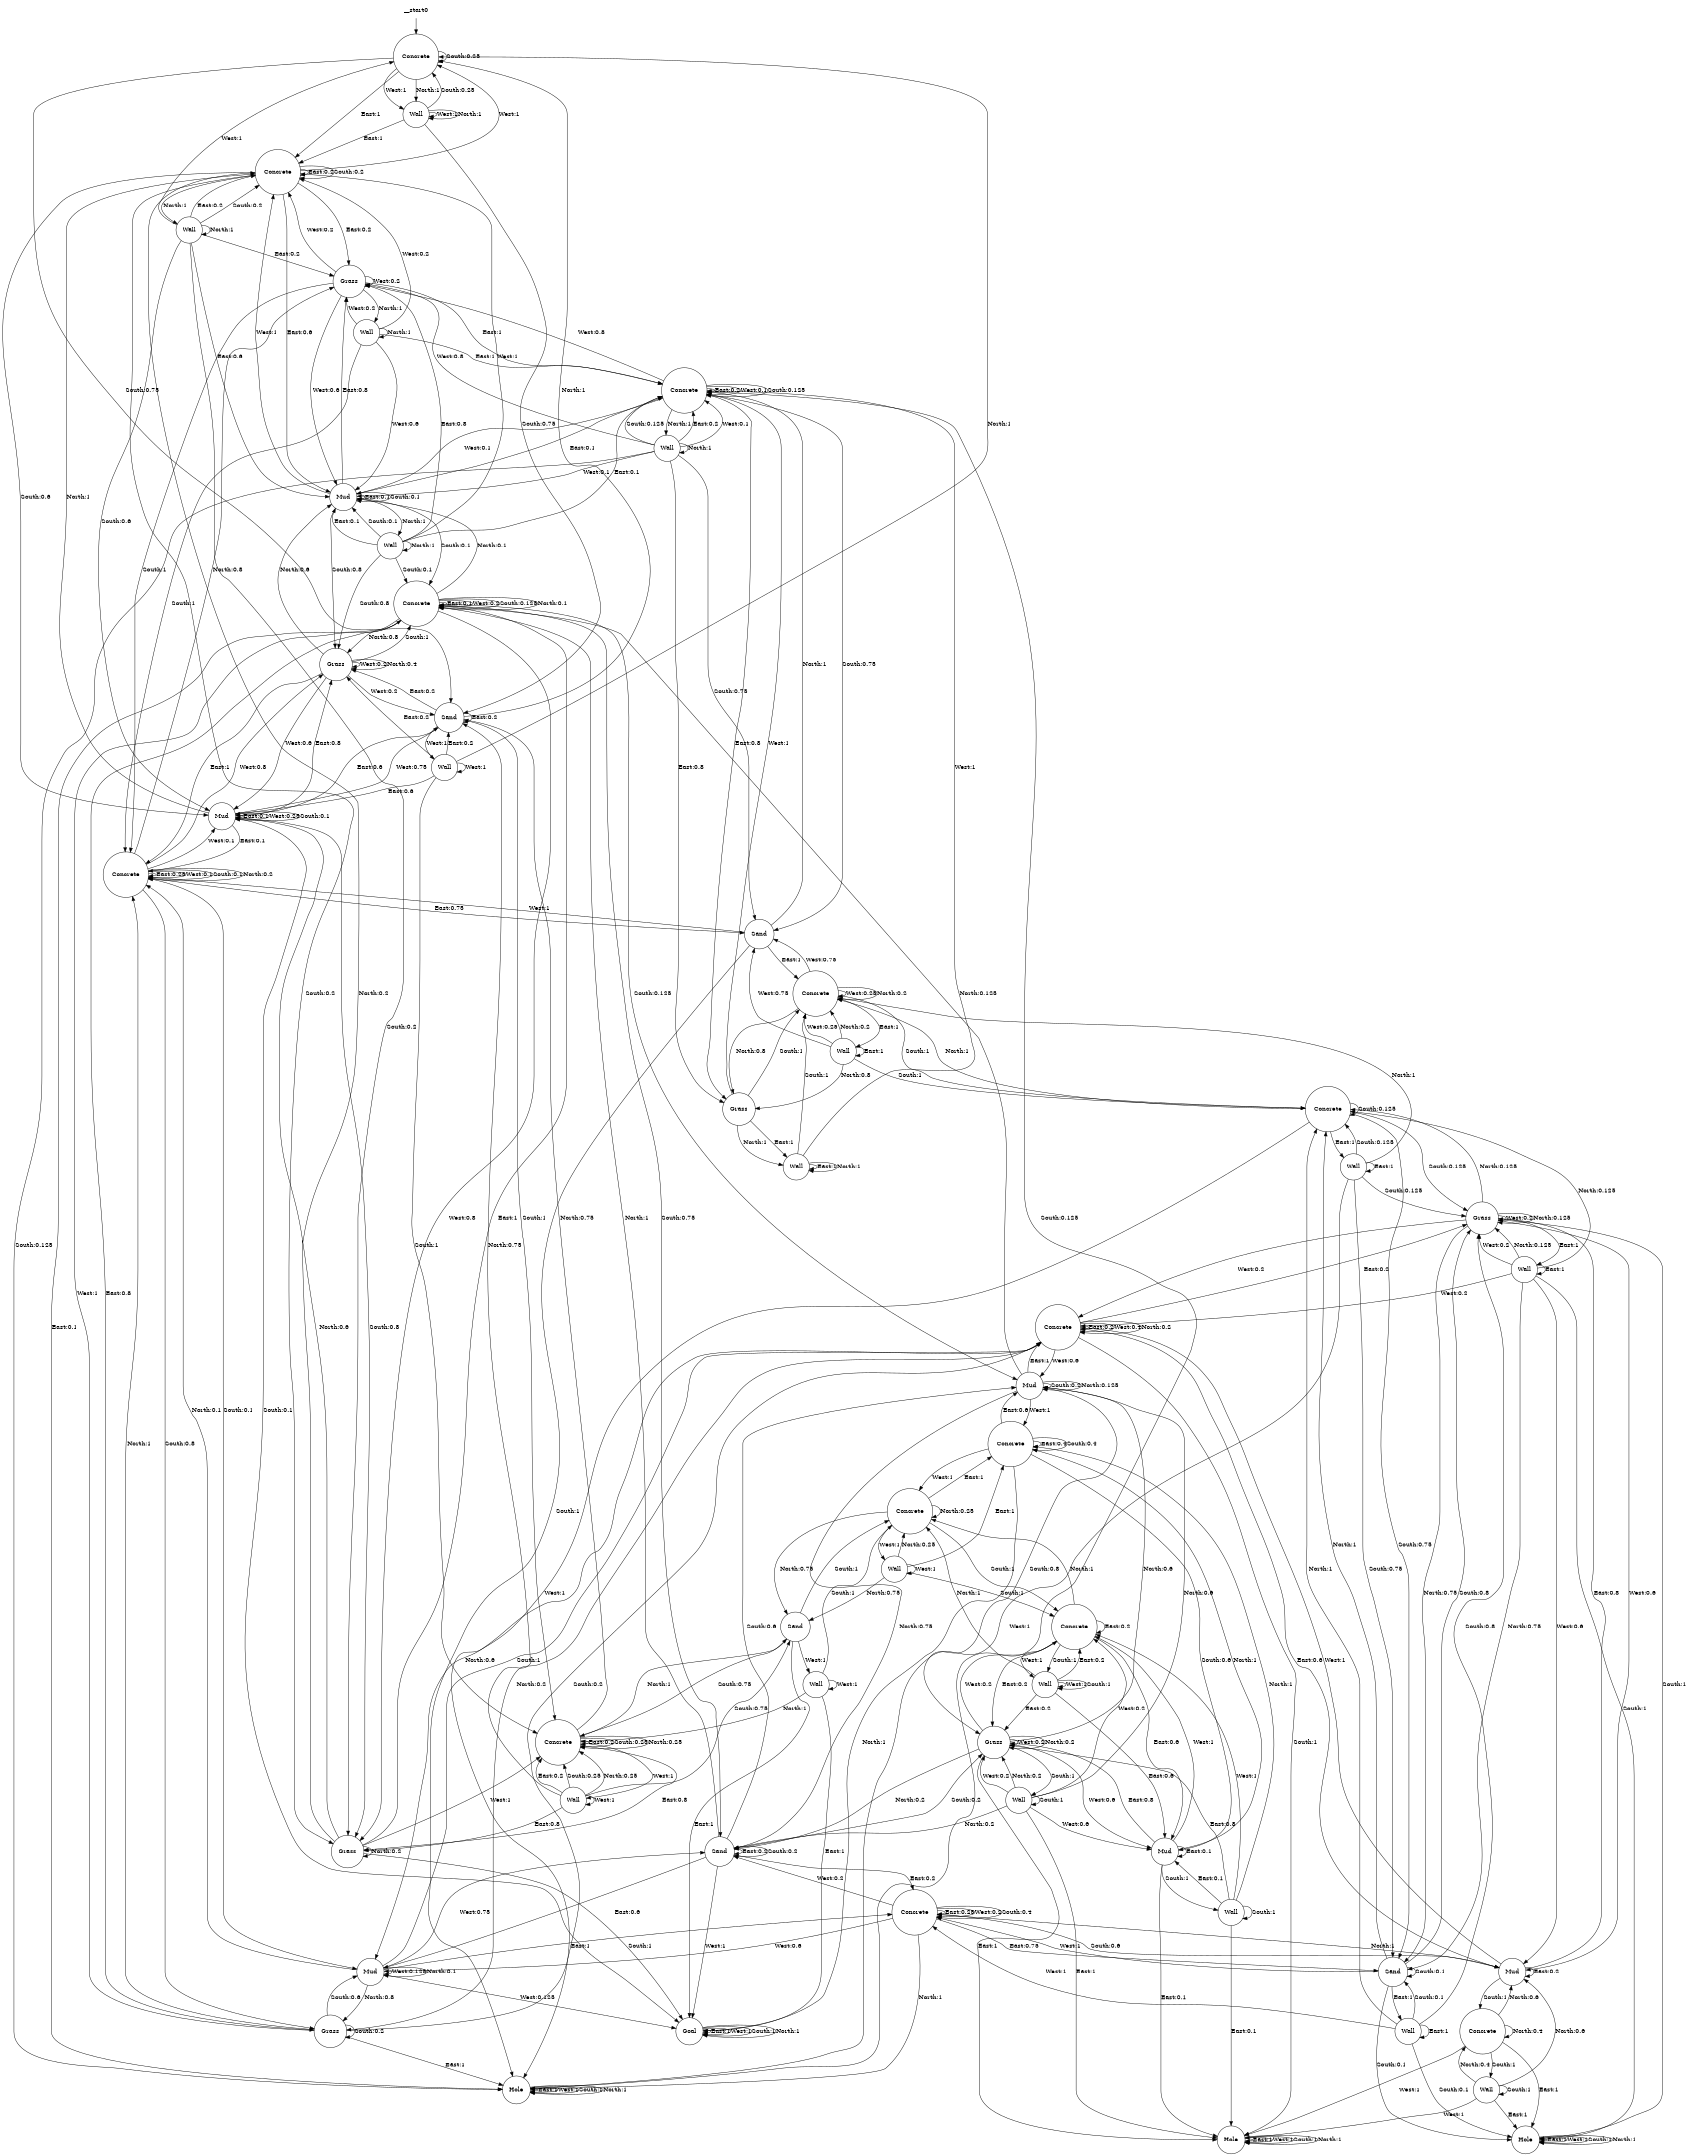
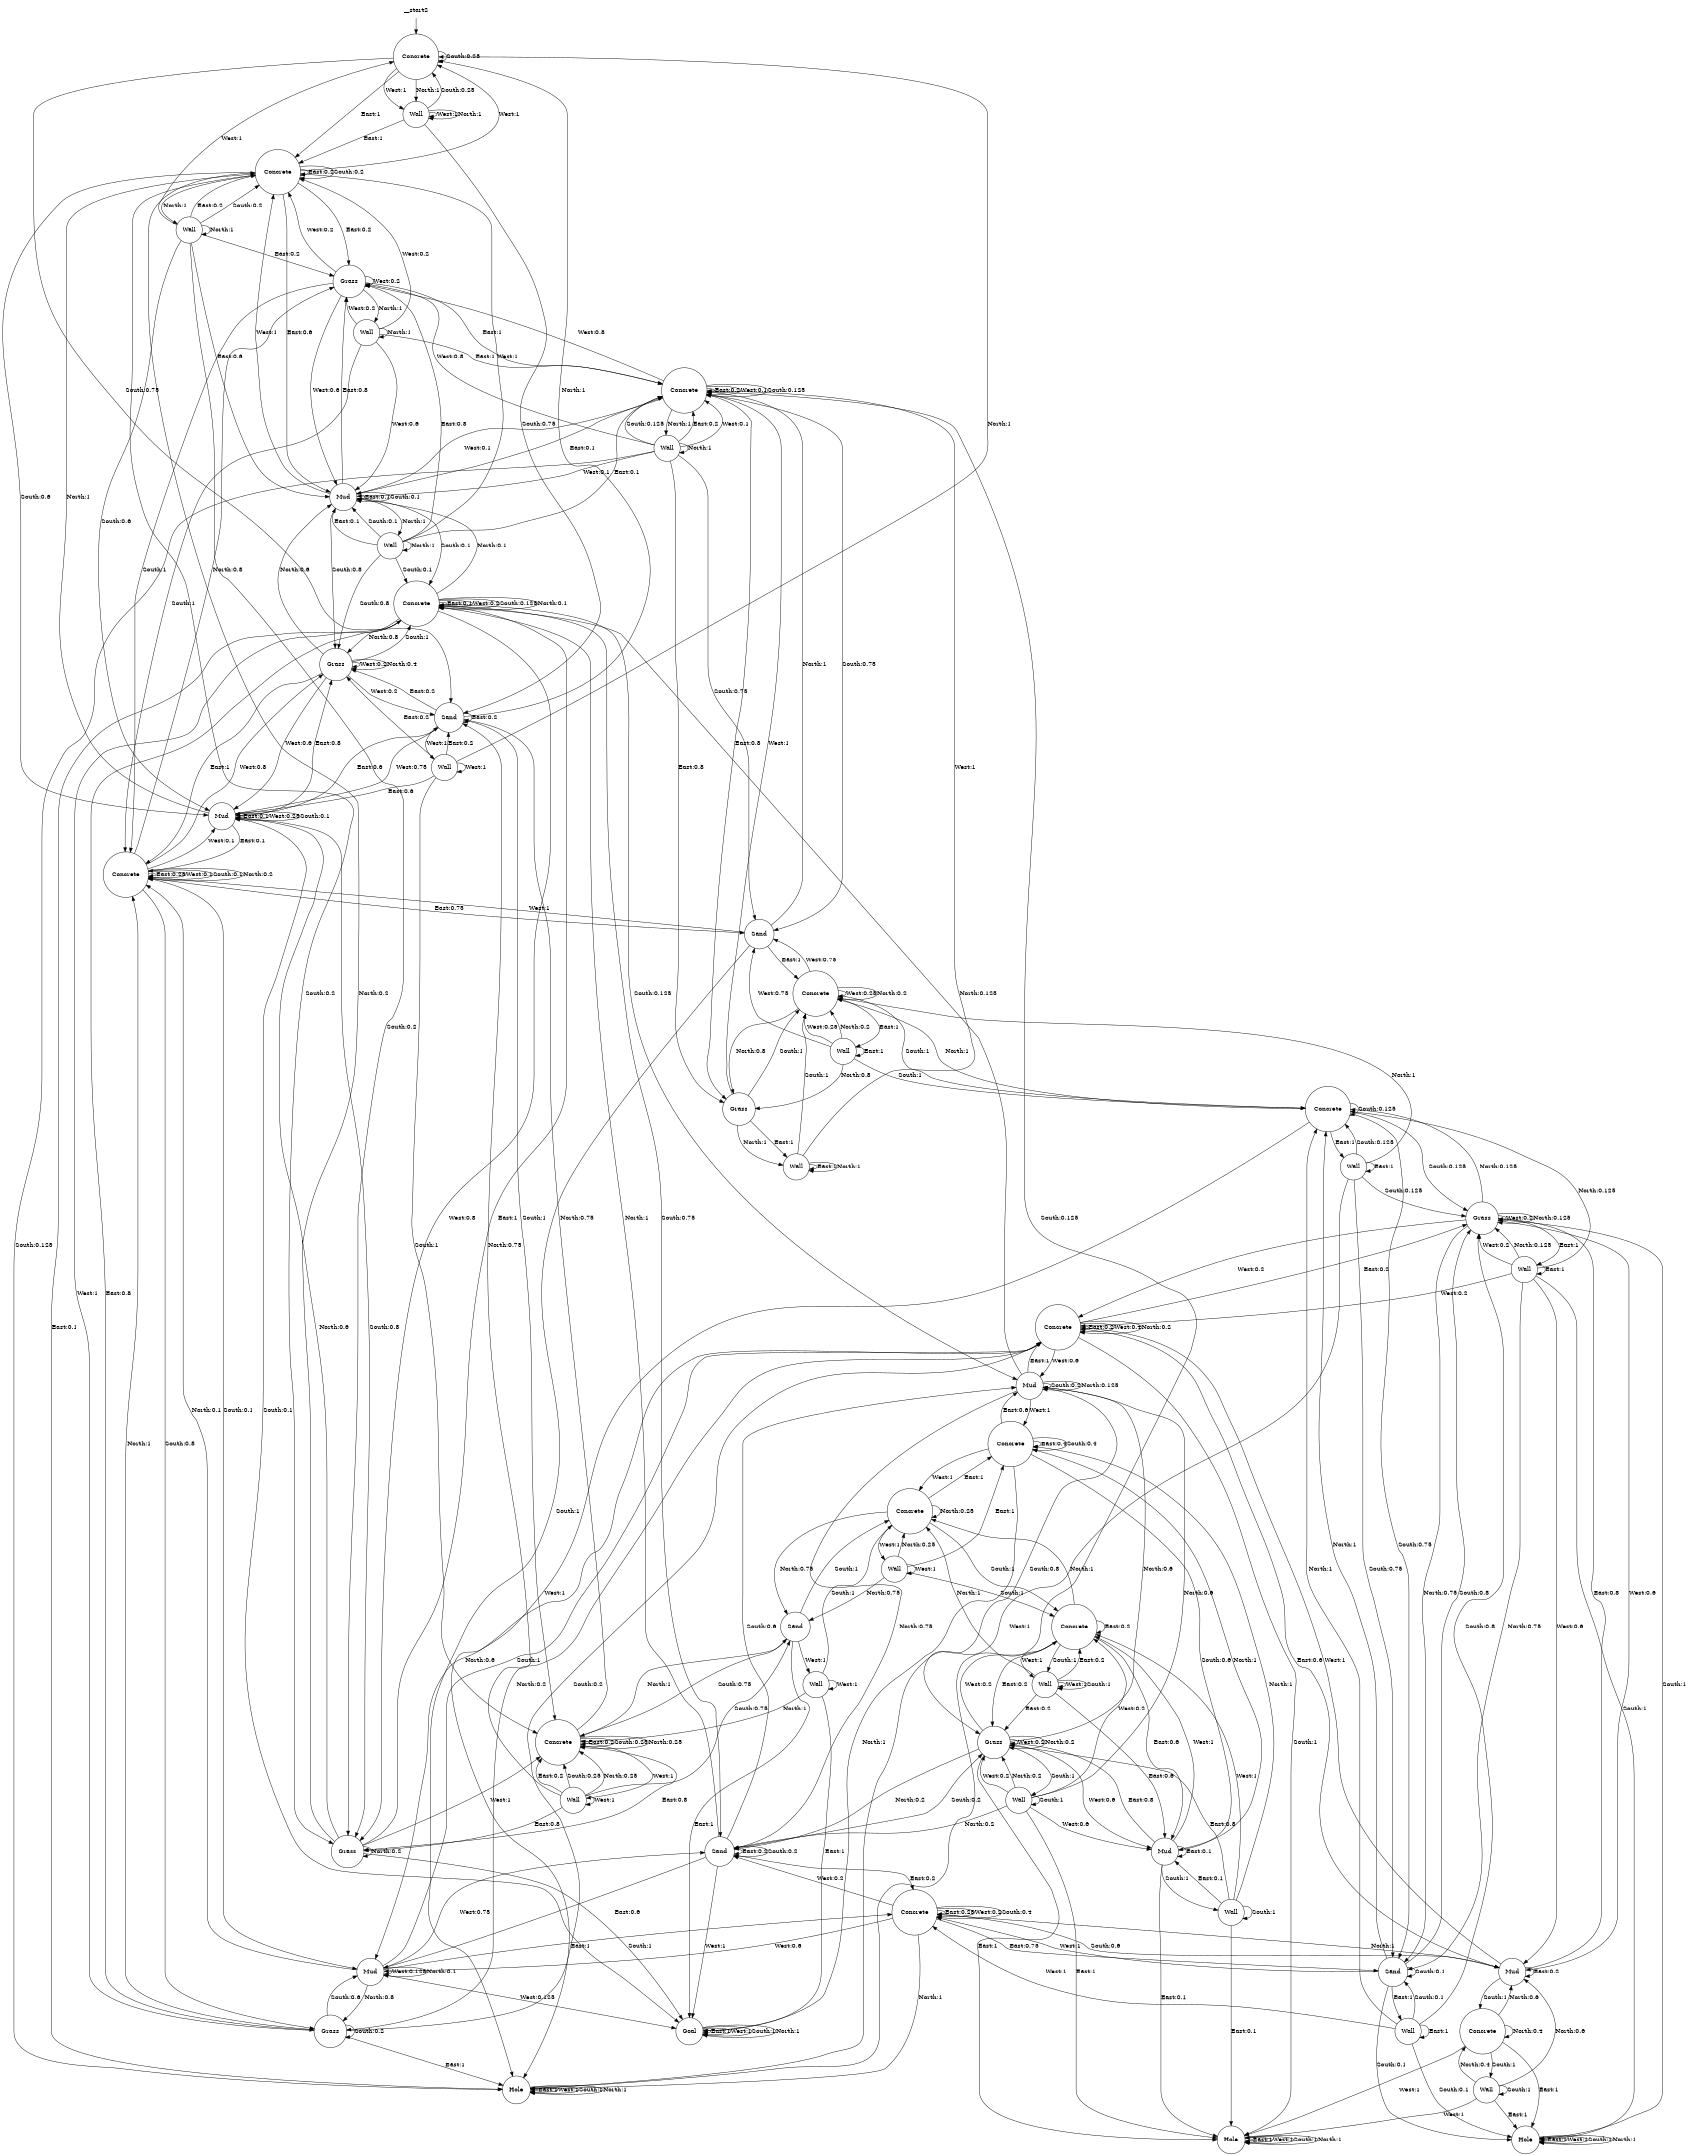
(416, 10) -> (416, 10)
